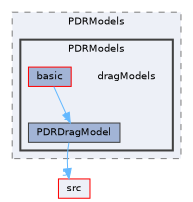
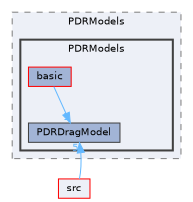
(127, 77) -> none
(67, 156) -> (81, 166)
